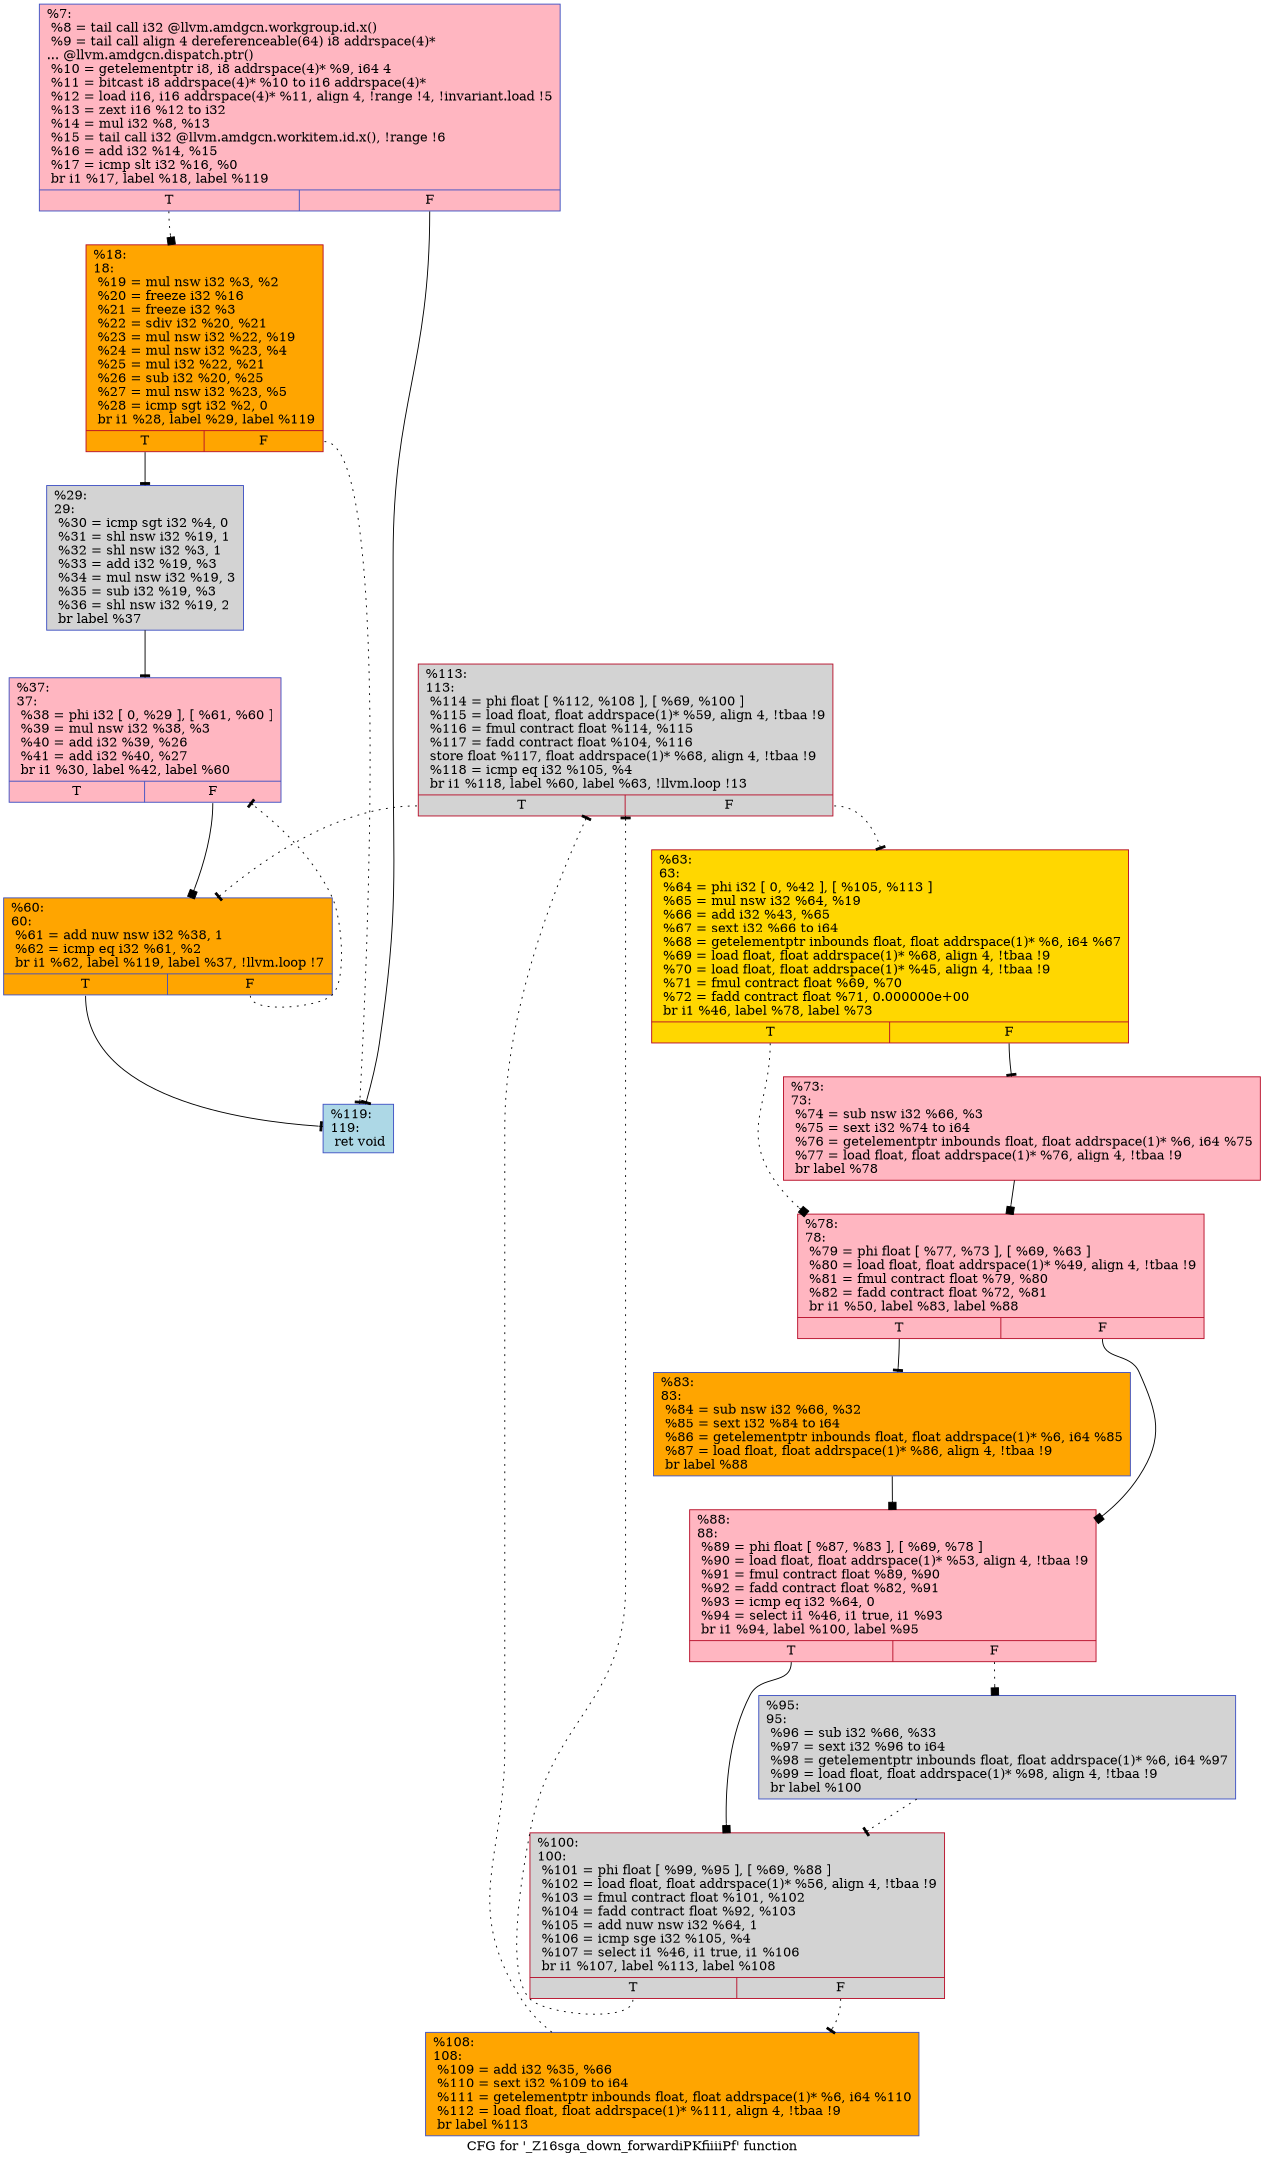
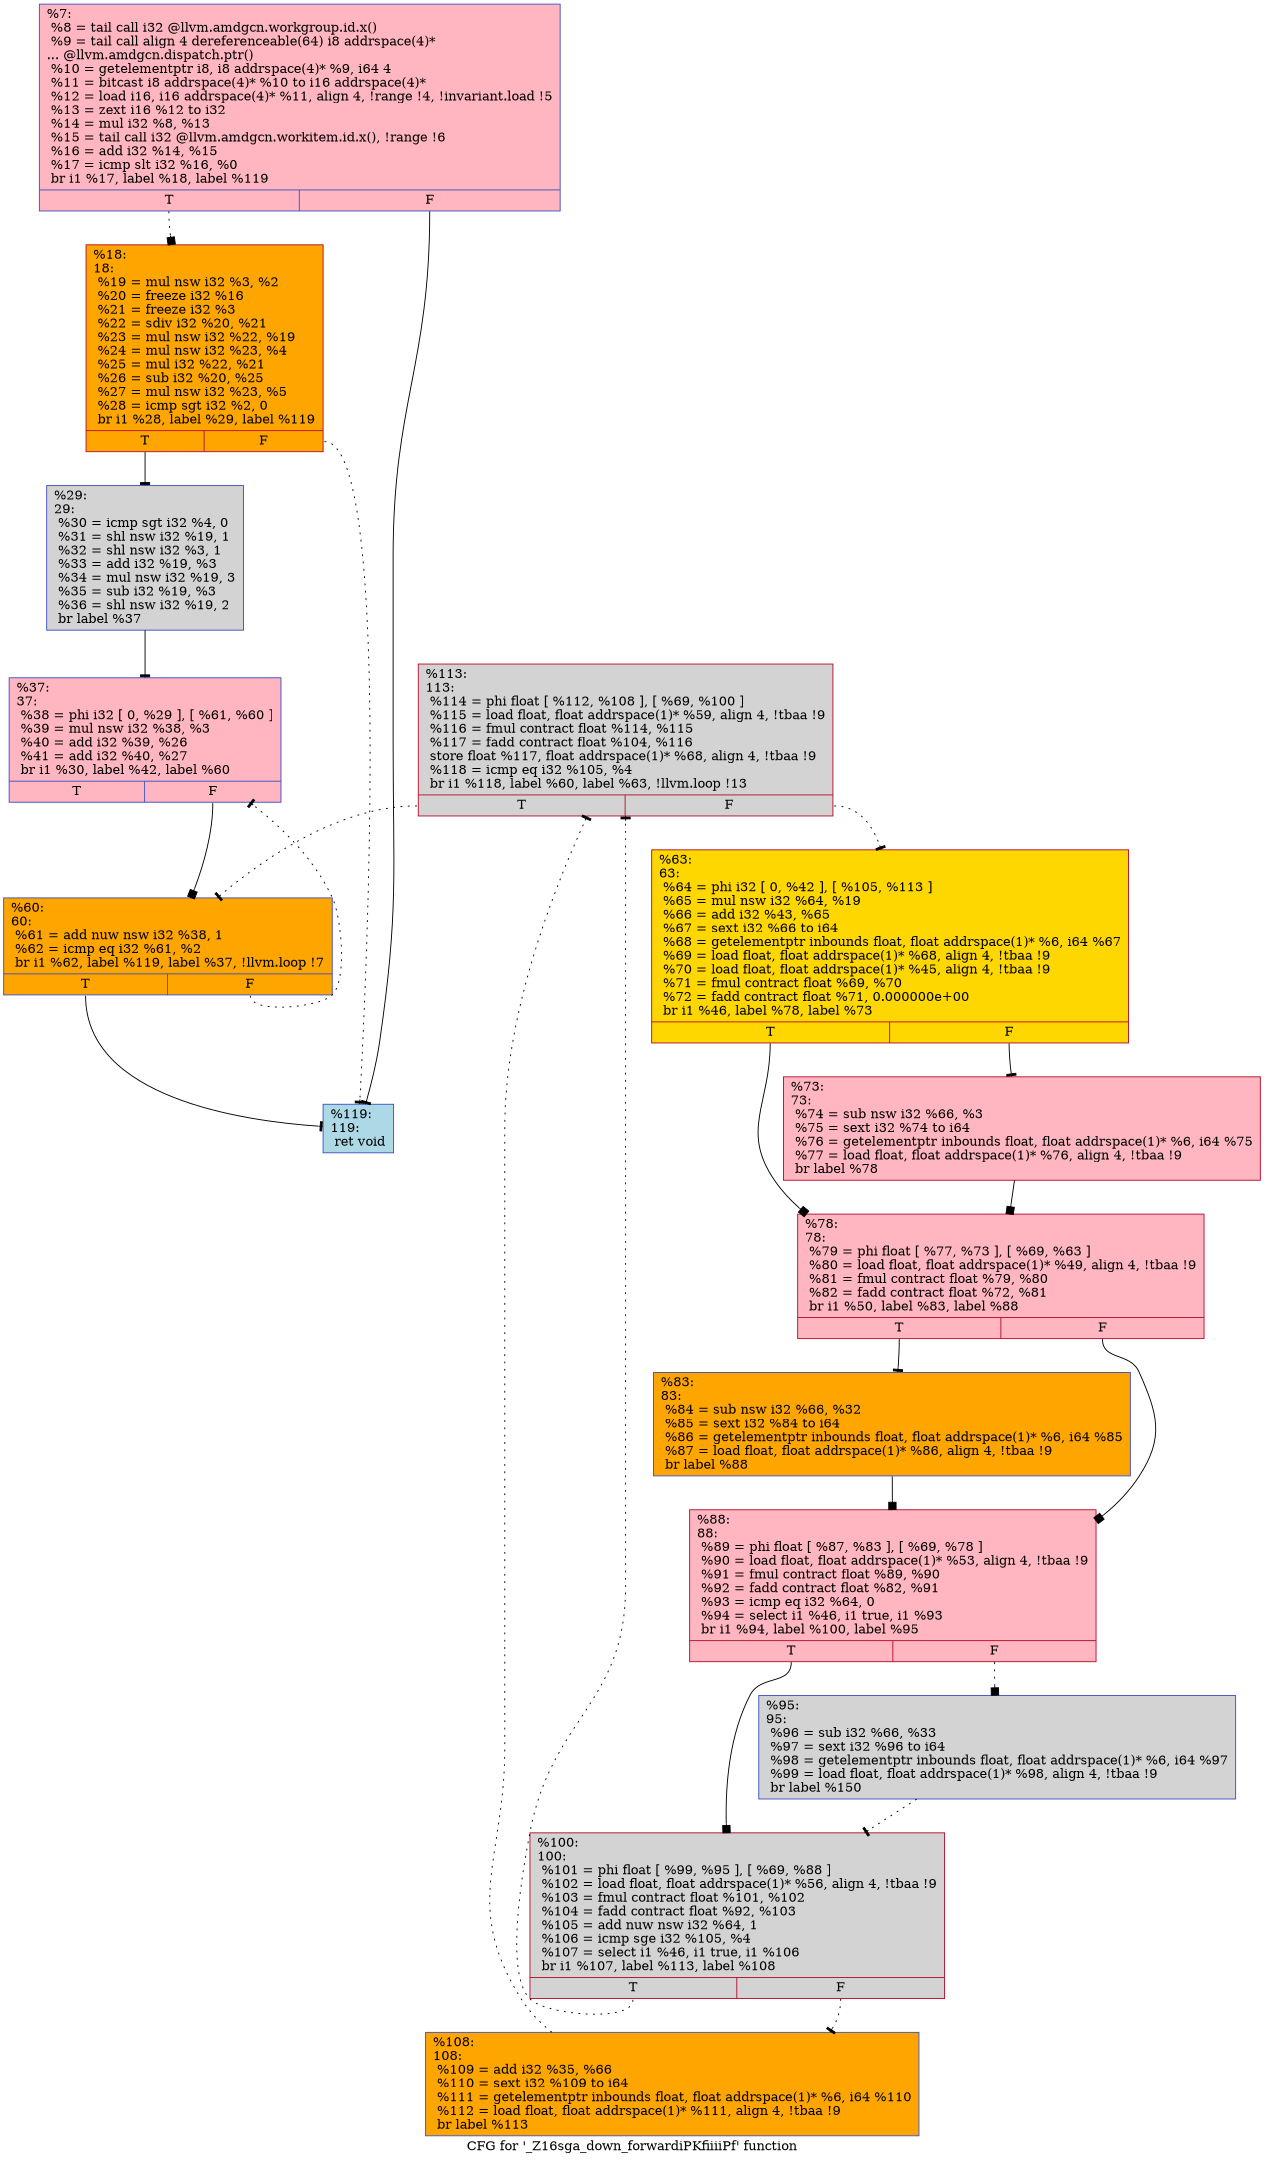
(758, 1132) -> (758, 1132)
(814, 1788) -> (814, 1788)
